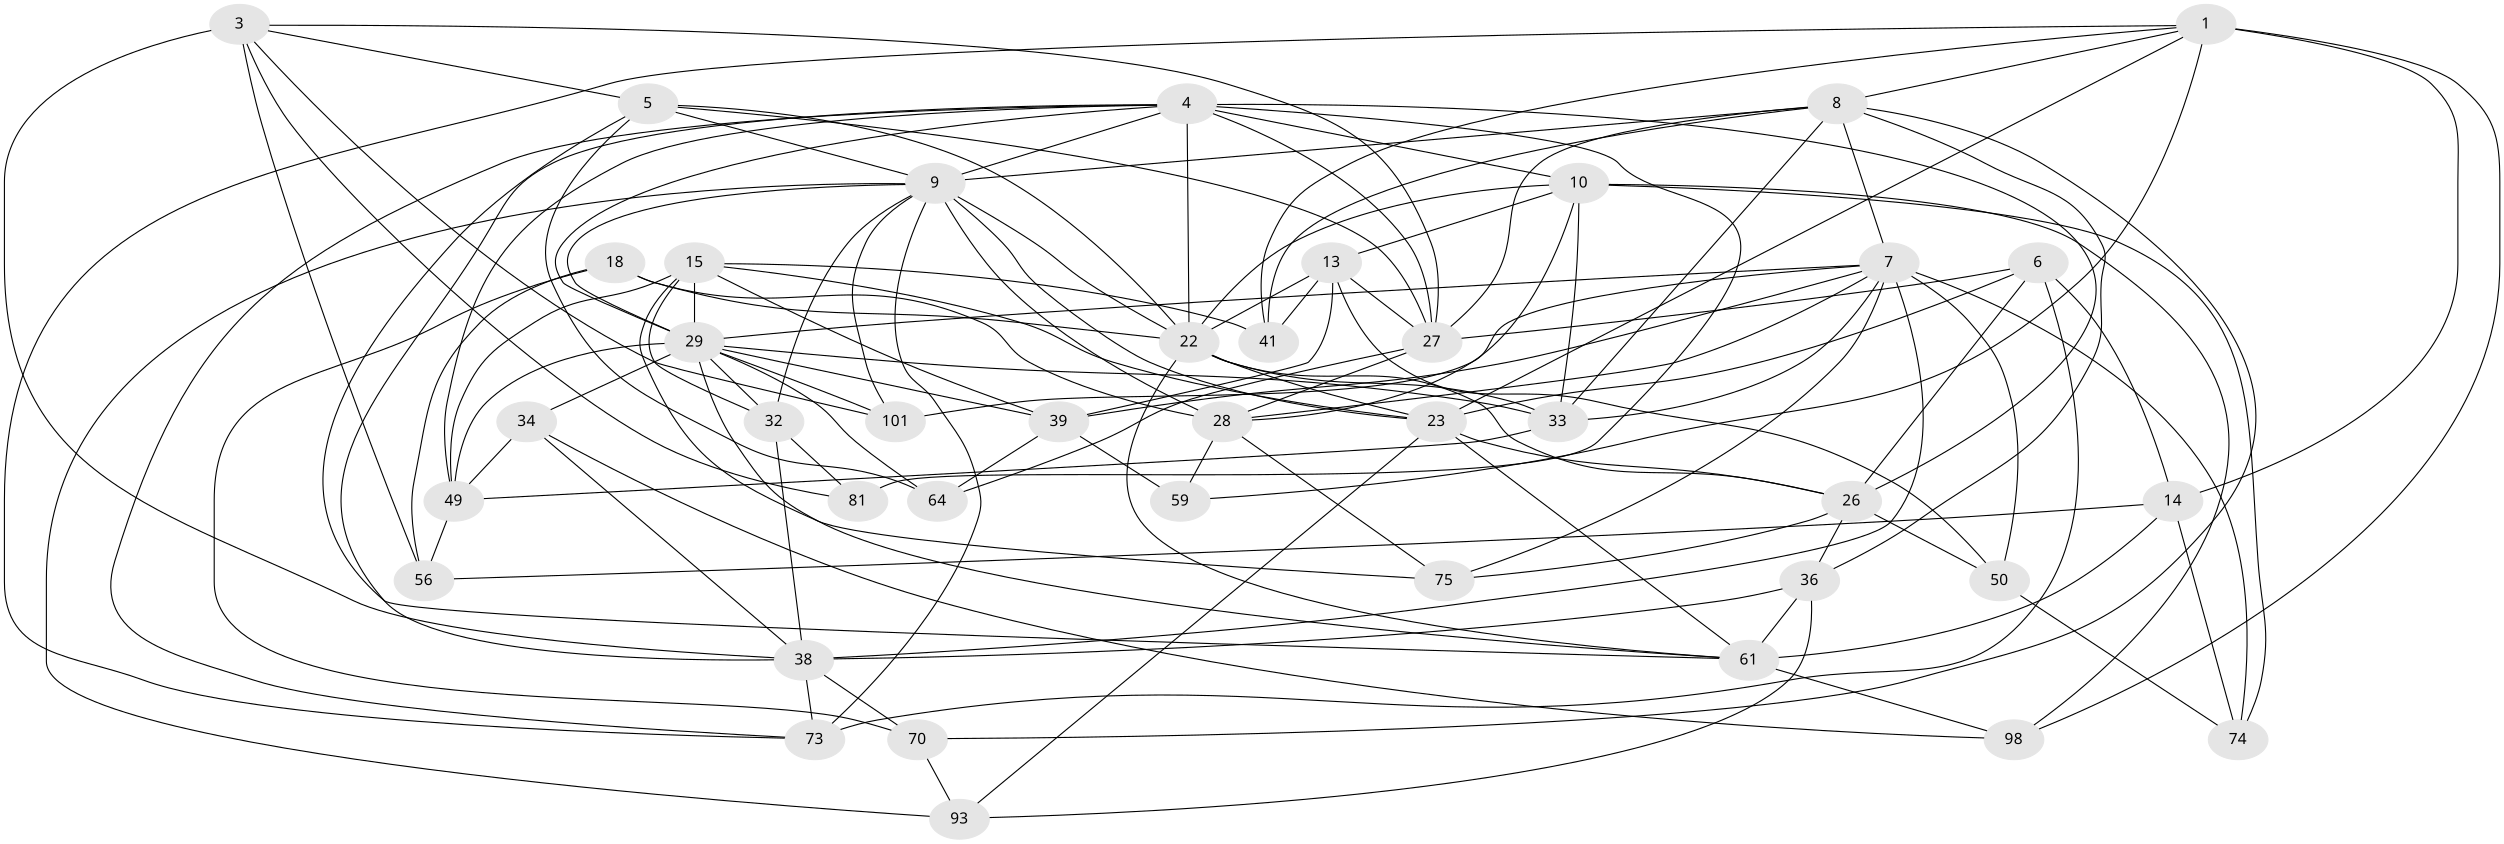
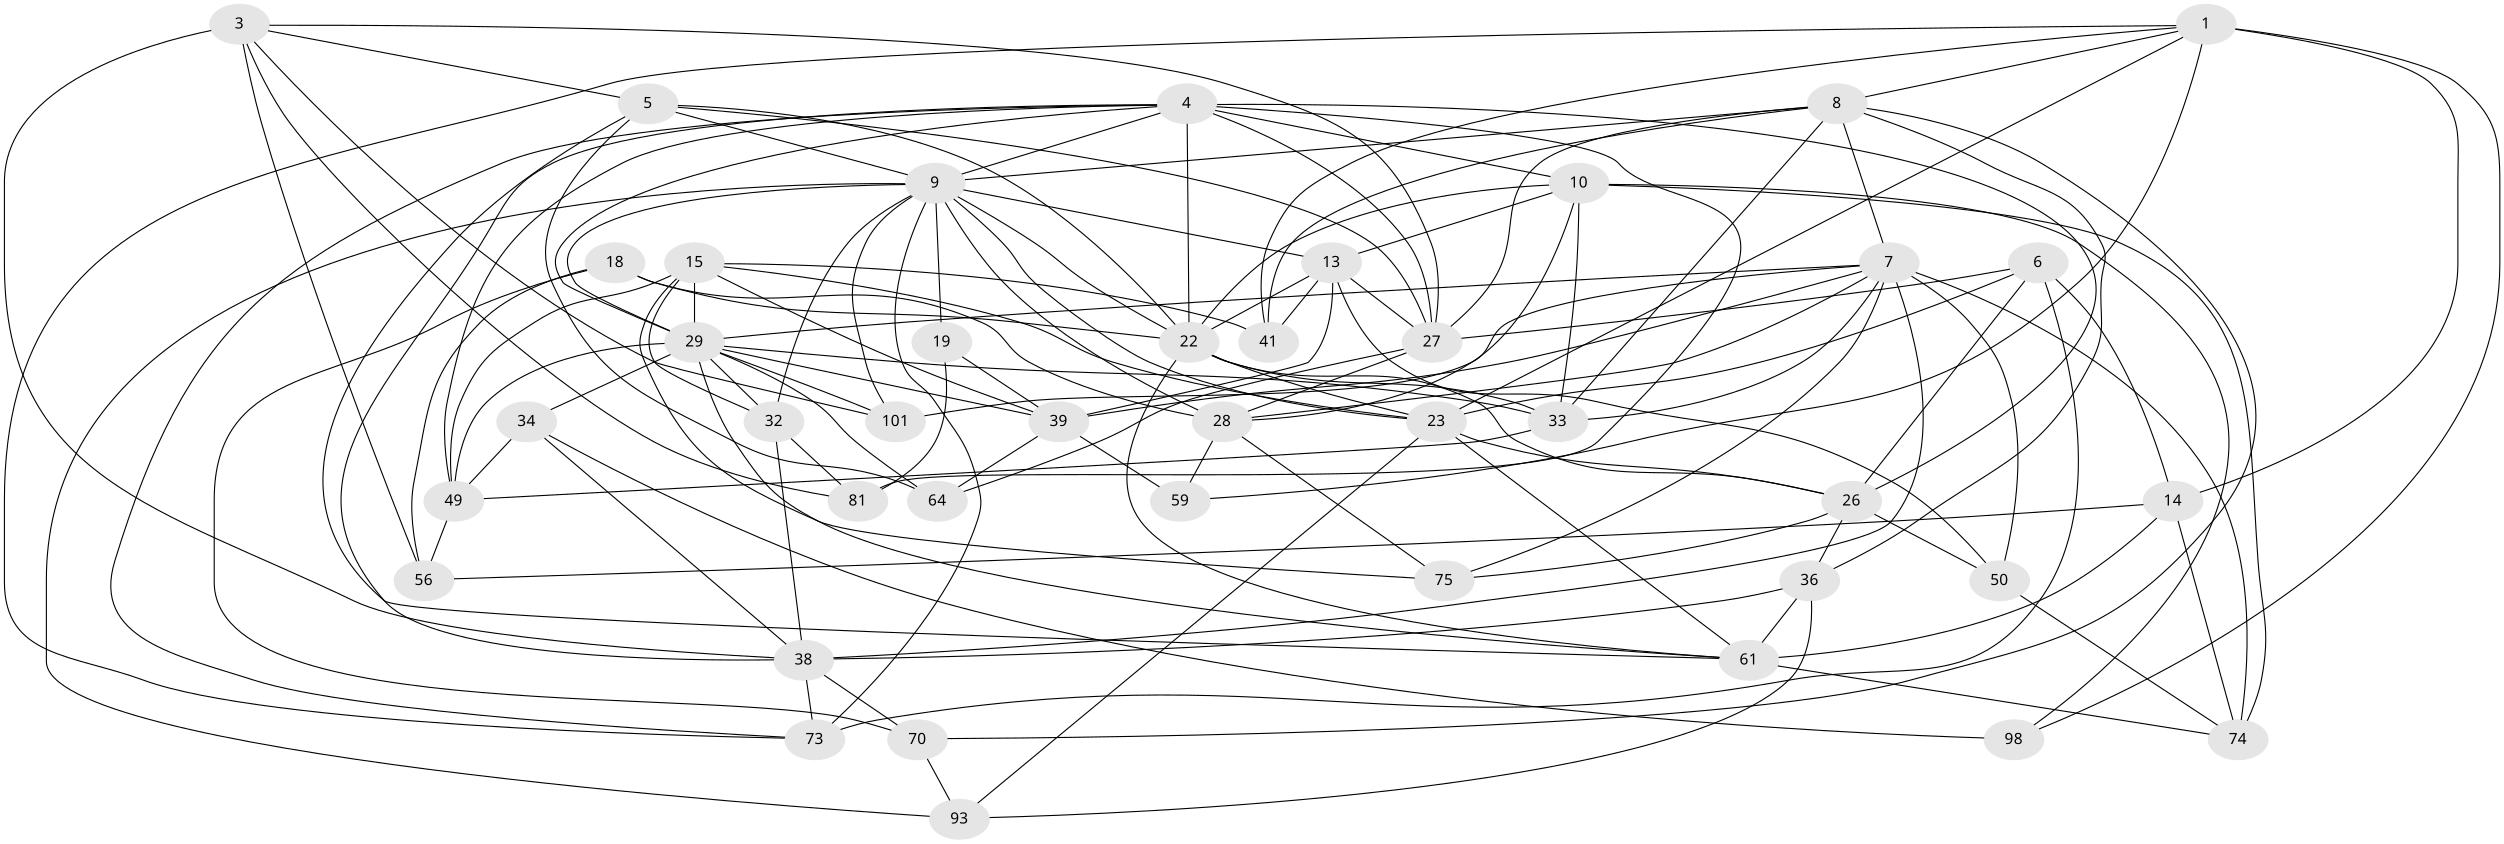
none -> (1133, 223)
none -> (942, 342)
(1881, 700) -> (1994, 700)
